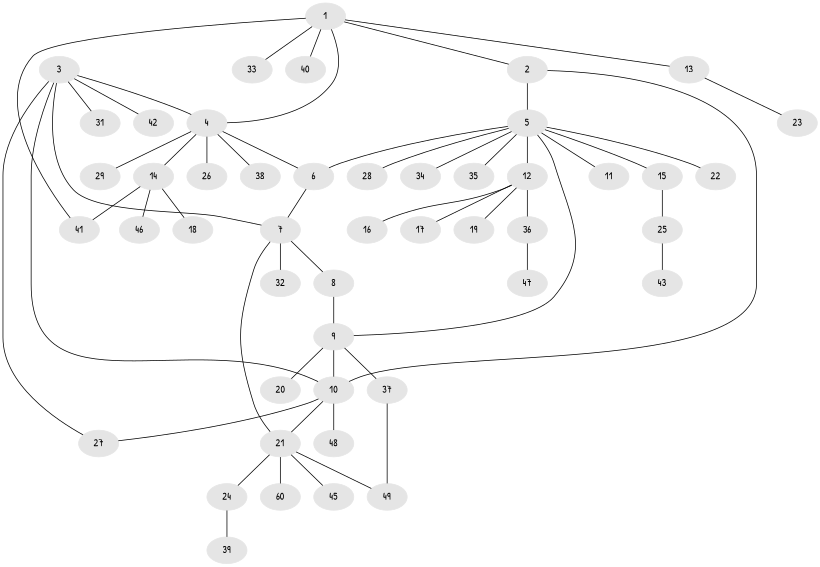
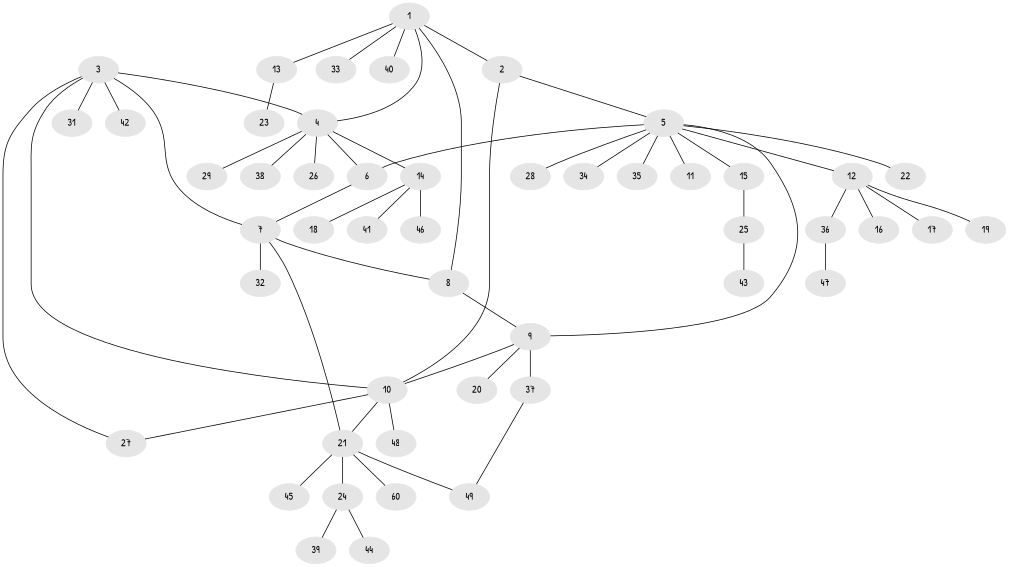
(79, 41) -> (461, 138)
none -> (369, 550)
